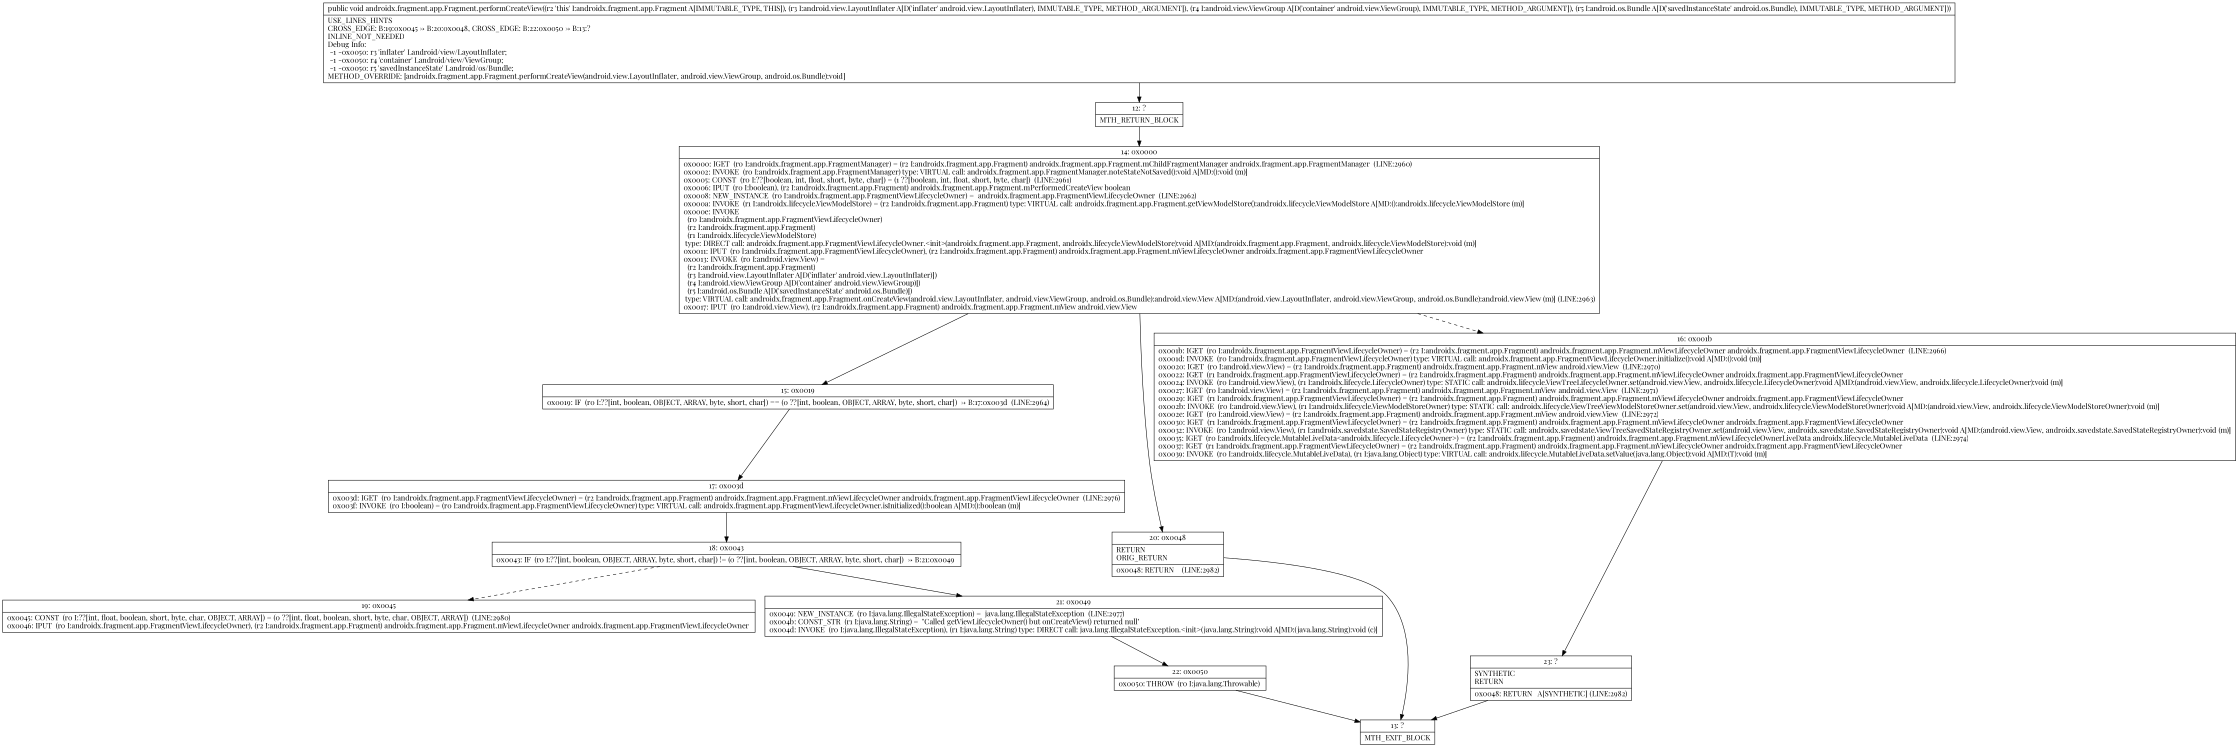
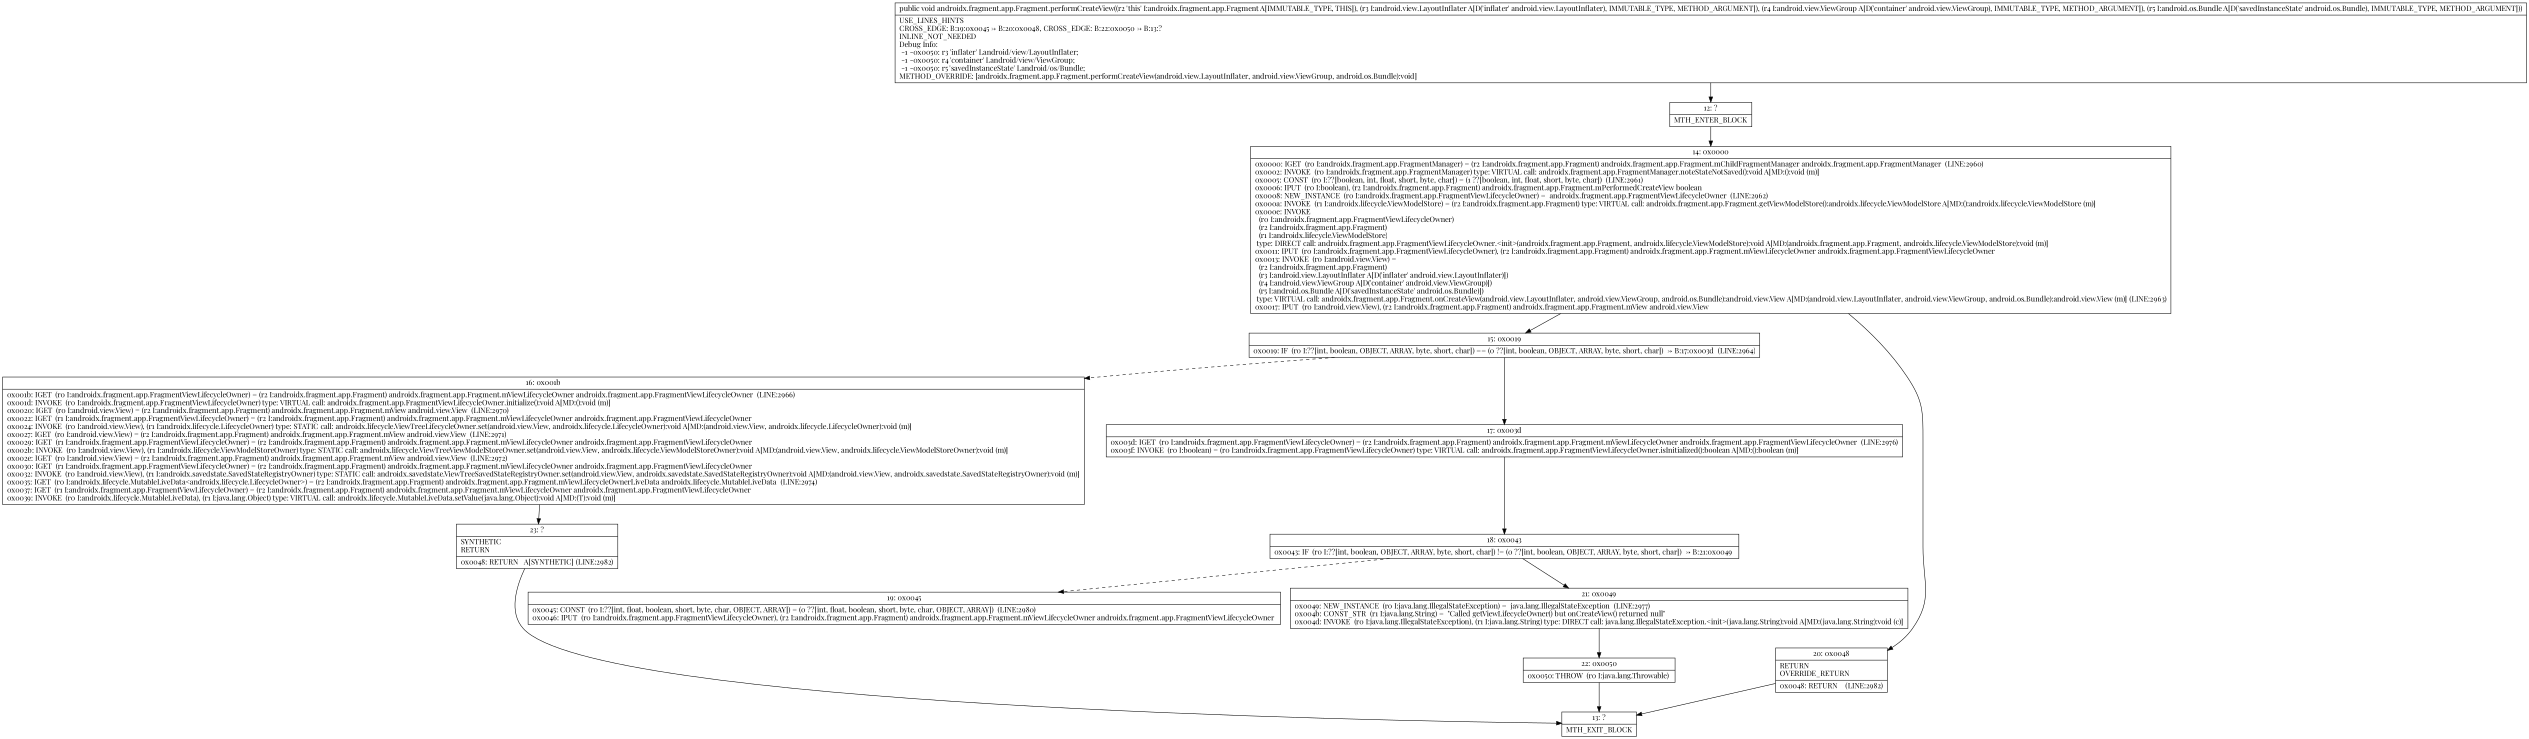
(1139, 120) -> (1711, 120)
(1448, 323) -> (1212, 367)
(1142, 558) -> (1815, 674)
